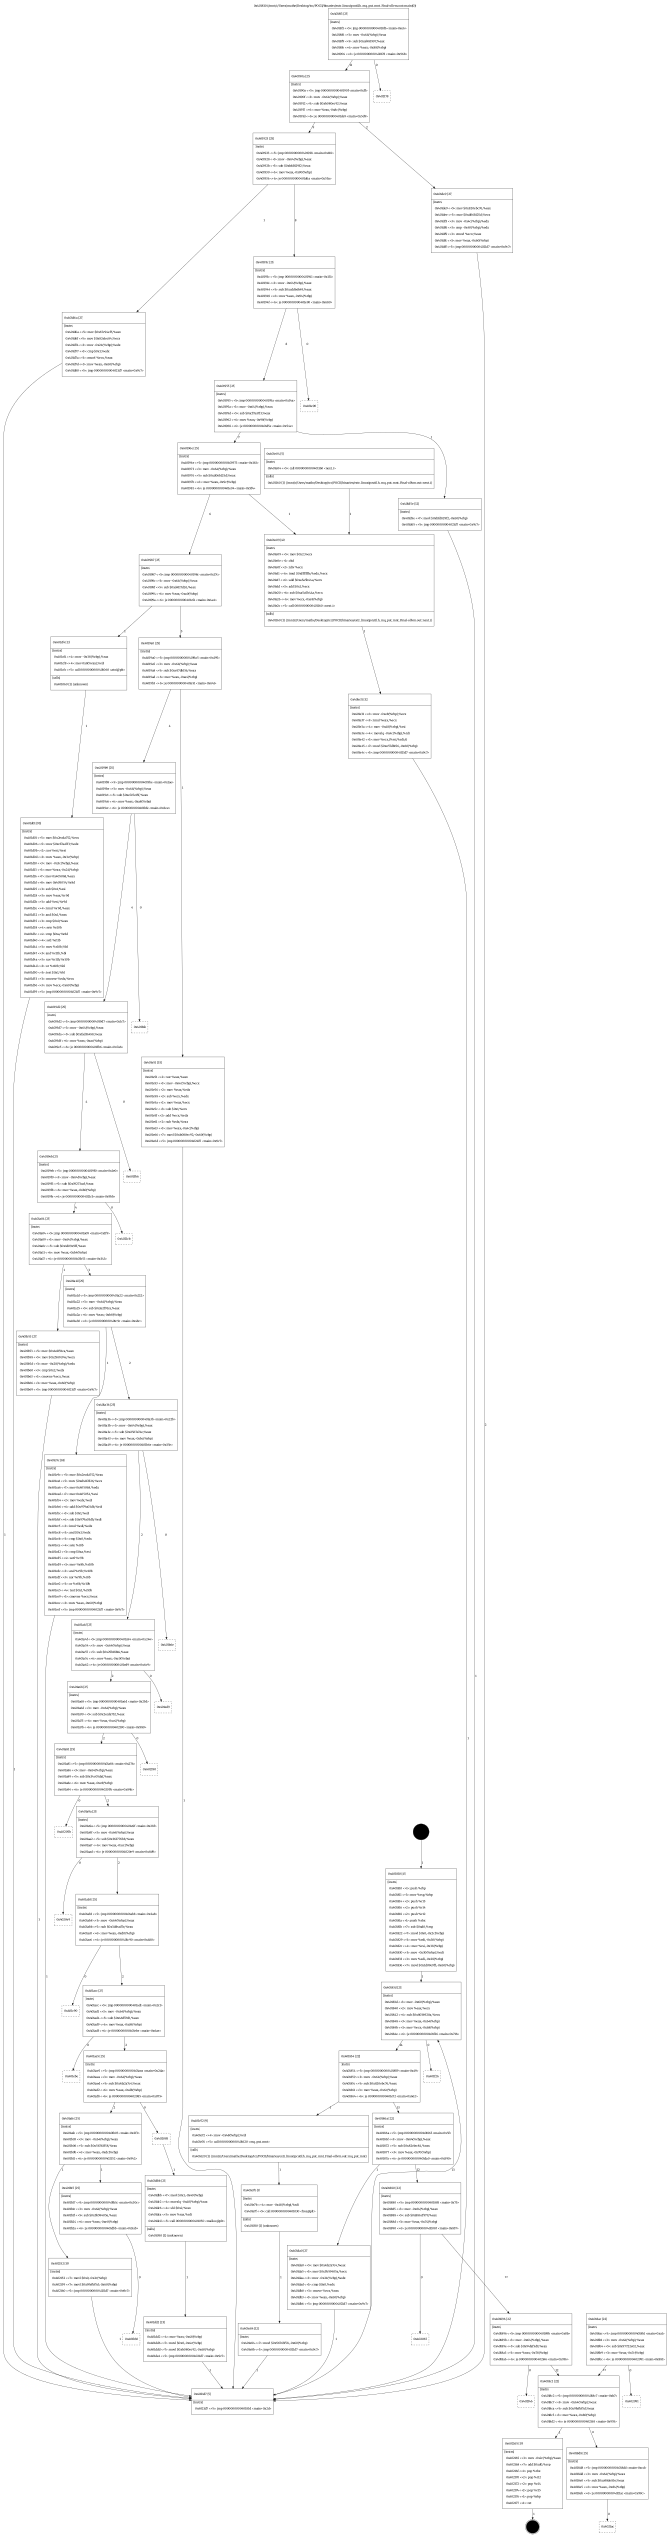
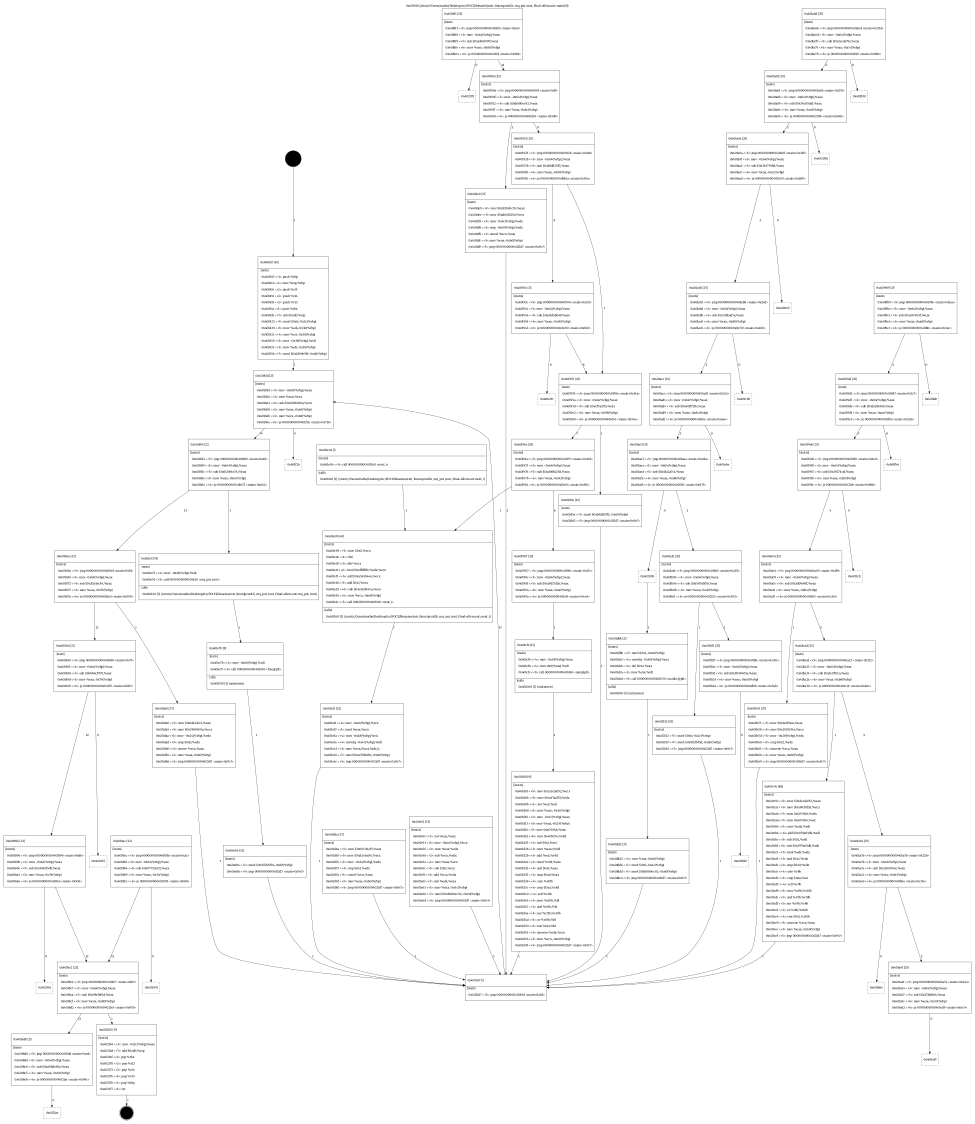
(203, 248) -> (599, 275)
(180, 663) -> none
(111, 1675) -> none
